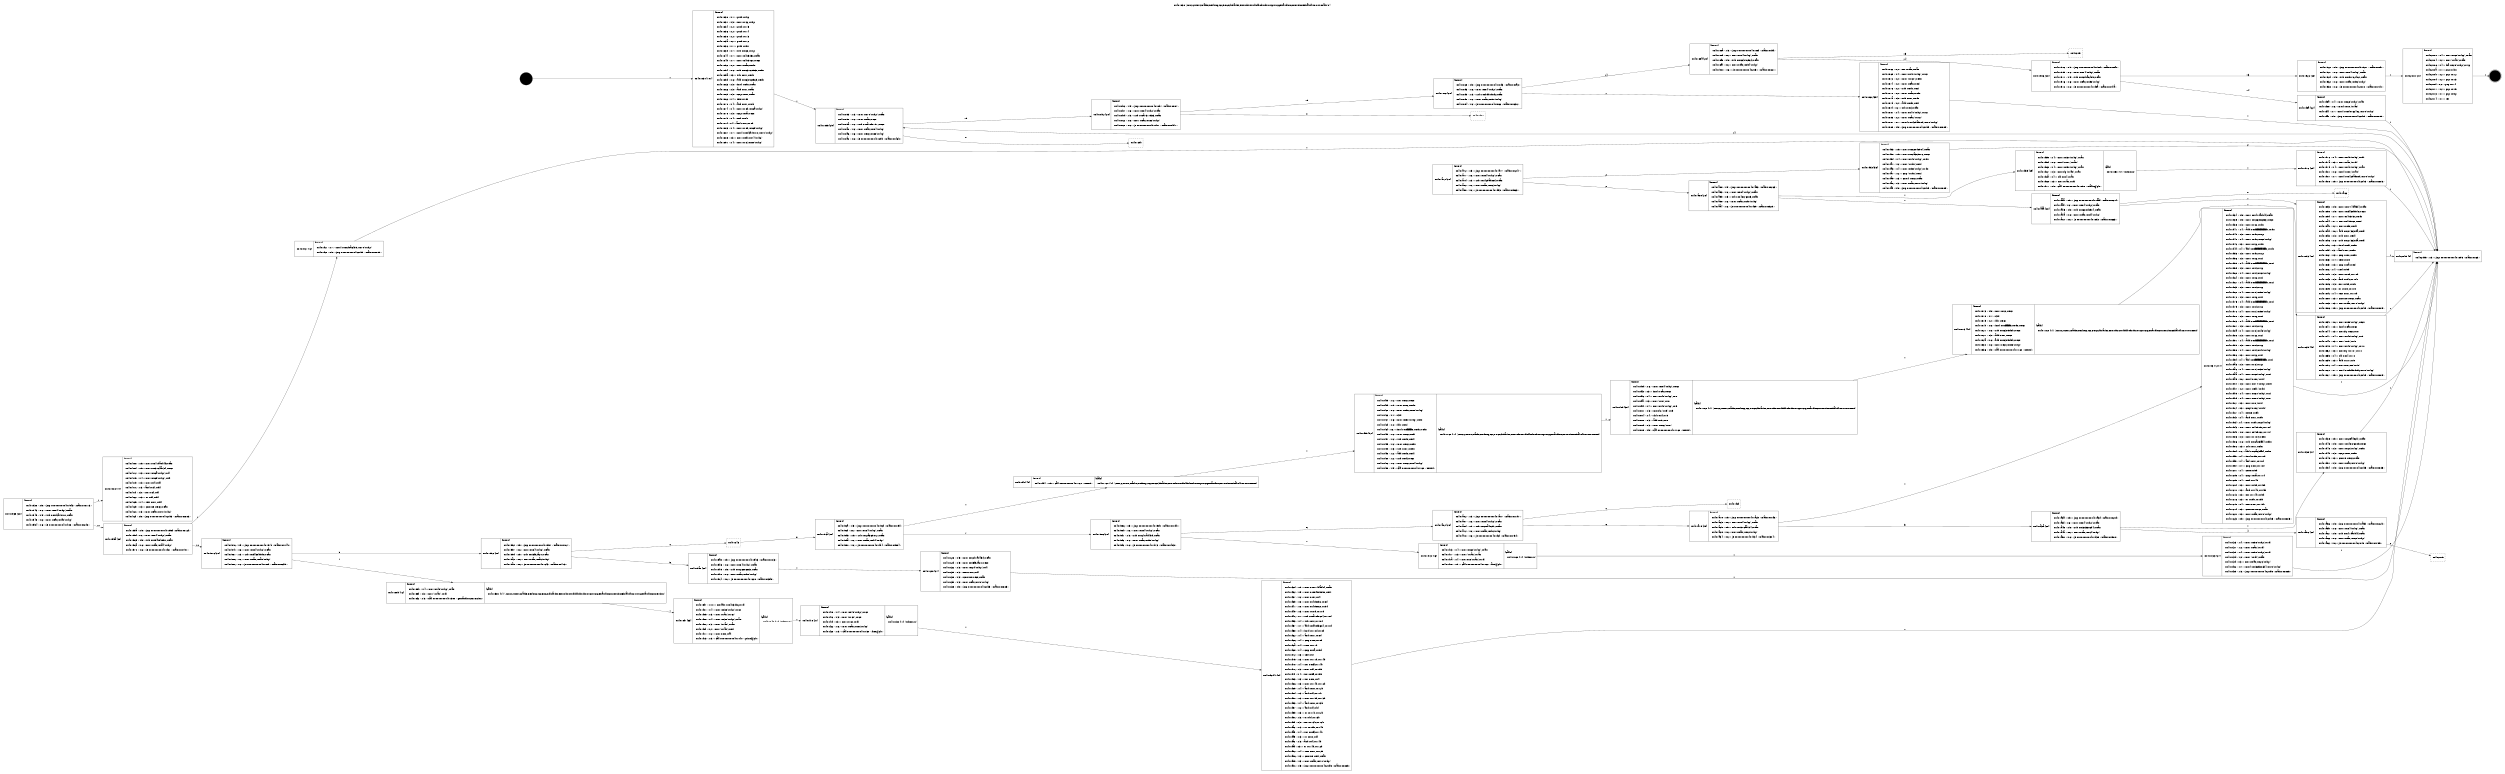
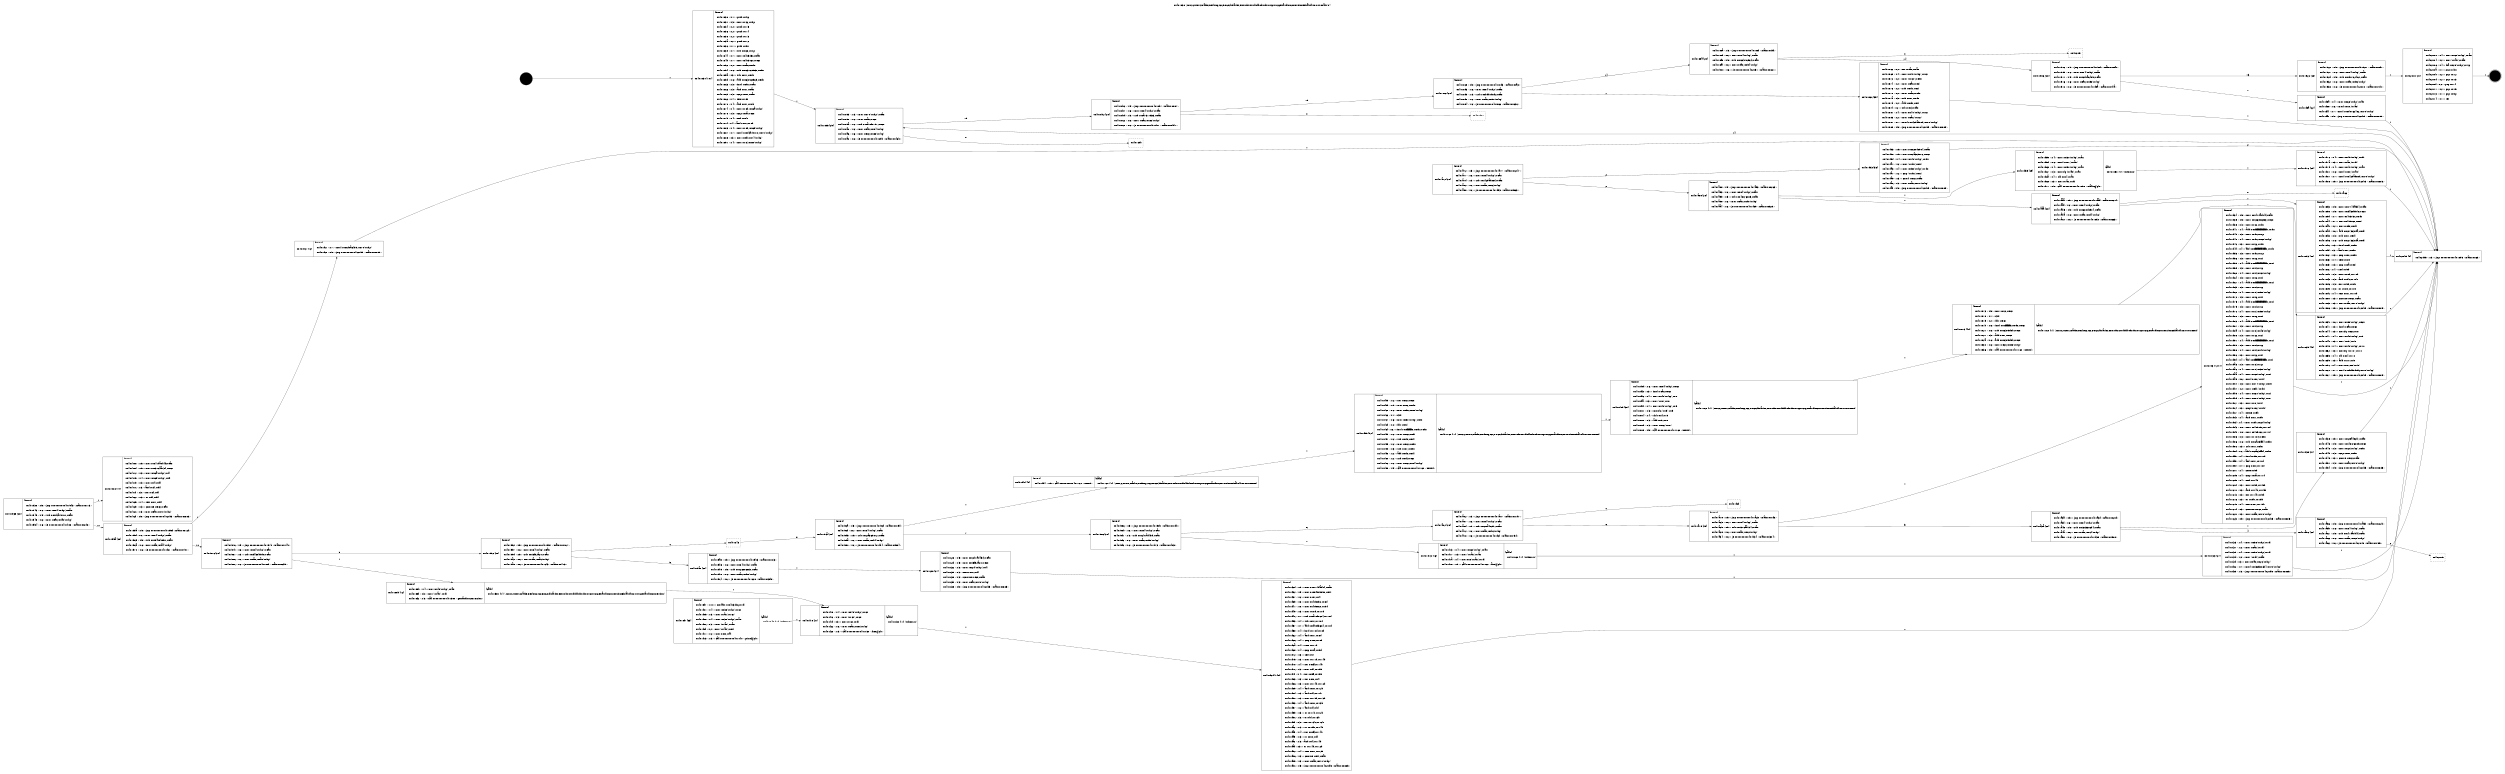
(1905, 54) -> (1905, 54)
(2248, 90) -> (2248, 90)
(637, 608) -> (745, 593)
